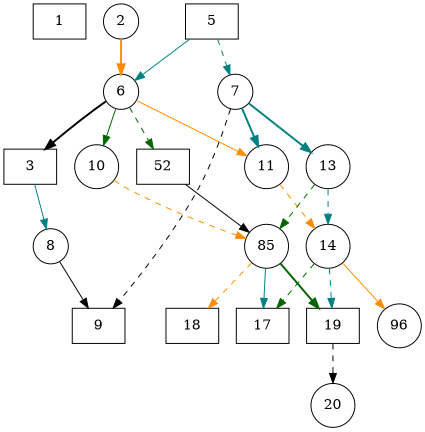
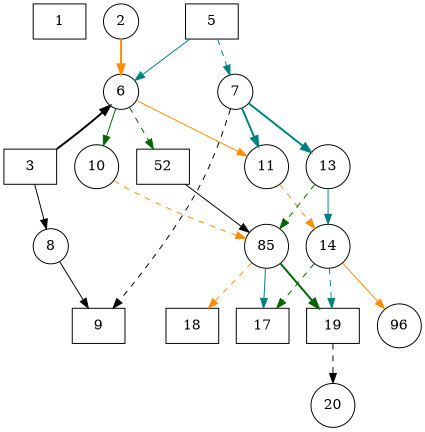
(79, 121) -> (80, 131)
(39, 202) -> (39, 202)
(328, 202) -> (328, 202)
